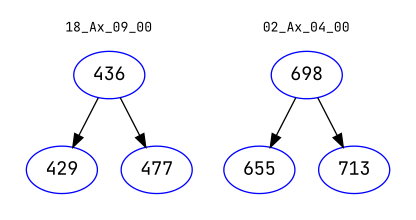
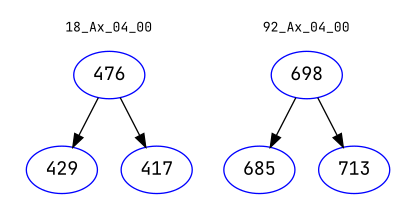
(109, 28) -> (109, 28)
(307, 28) -> (307, 28)
(109, 75) -> (109, 75)
(157, 170) -> (157, 170)
(259, 170) -> (259, 170)
